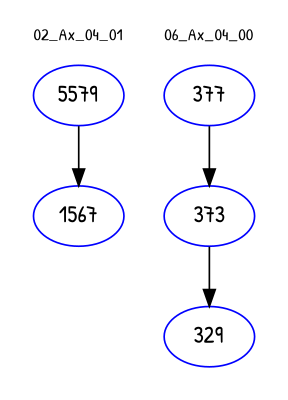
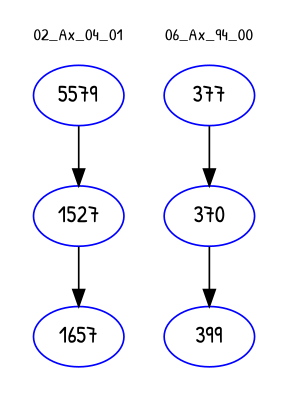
(209, 36) -> (209, 36)
(79, 216) -> (79, 216)
(209, 216) -> (209, 216)
none -> (79, 337)
(209, 337) -> (209, 337)
